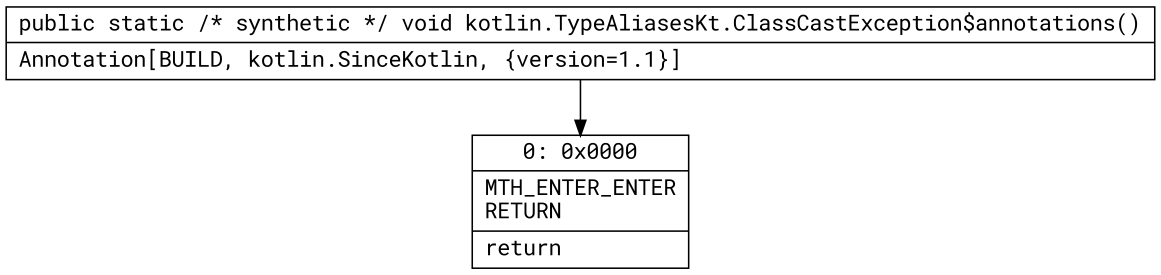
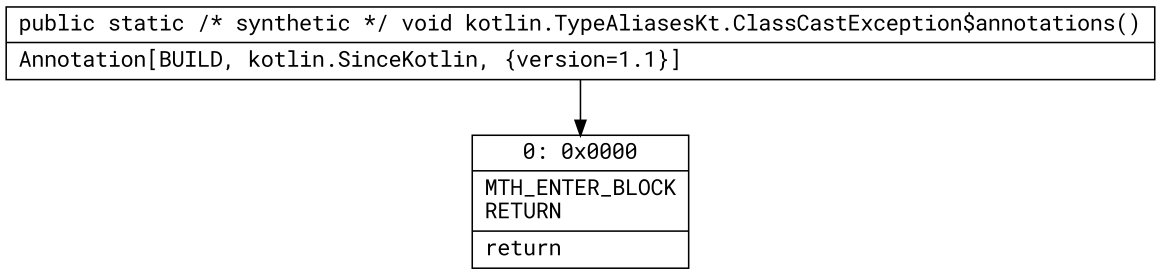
(580, 189) -> (580, 189)
